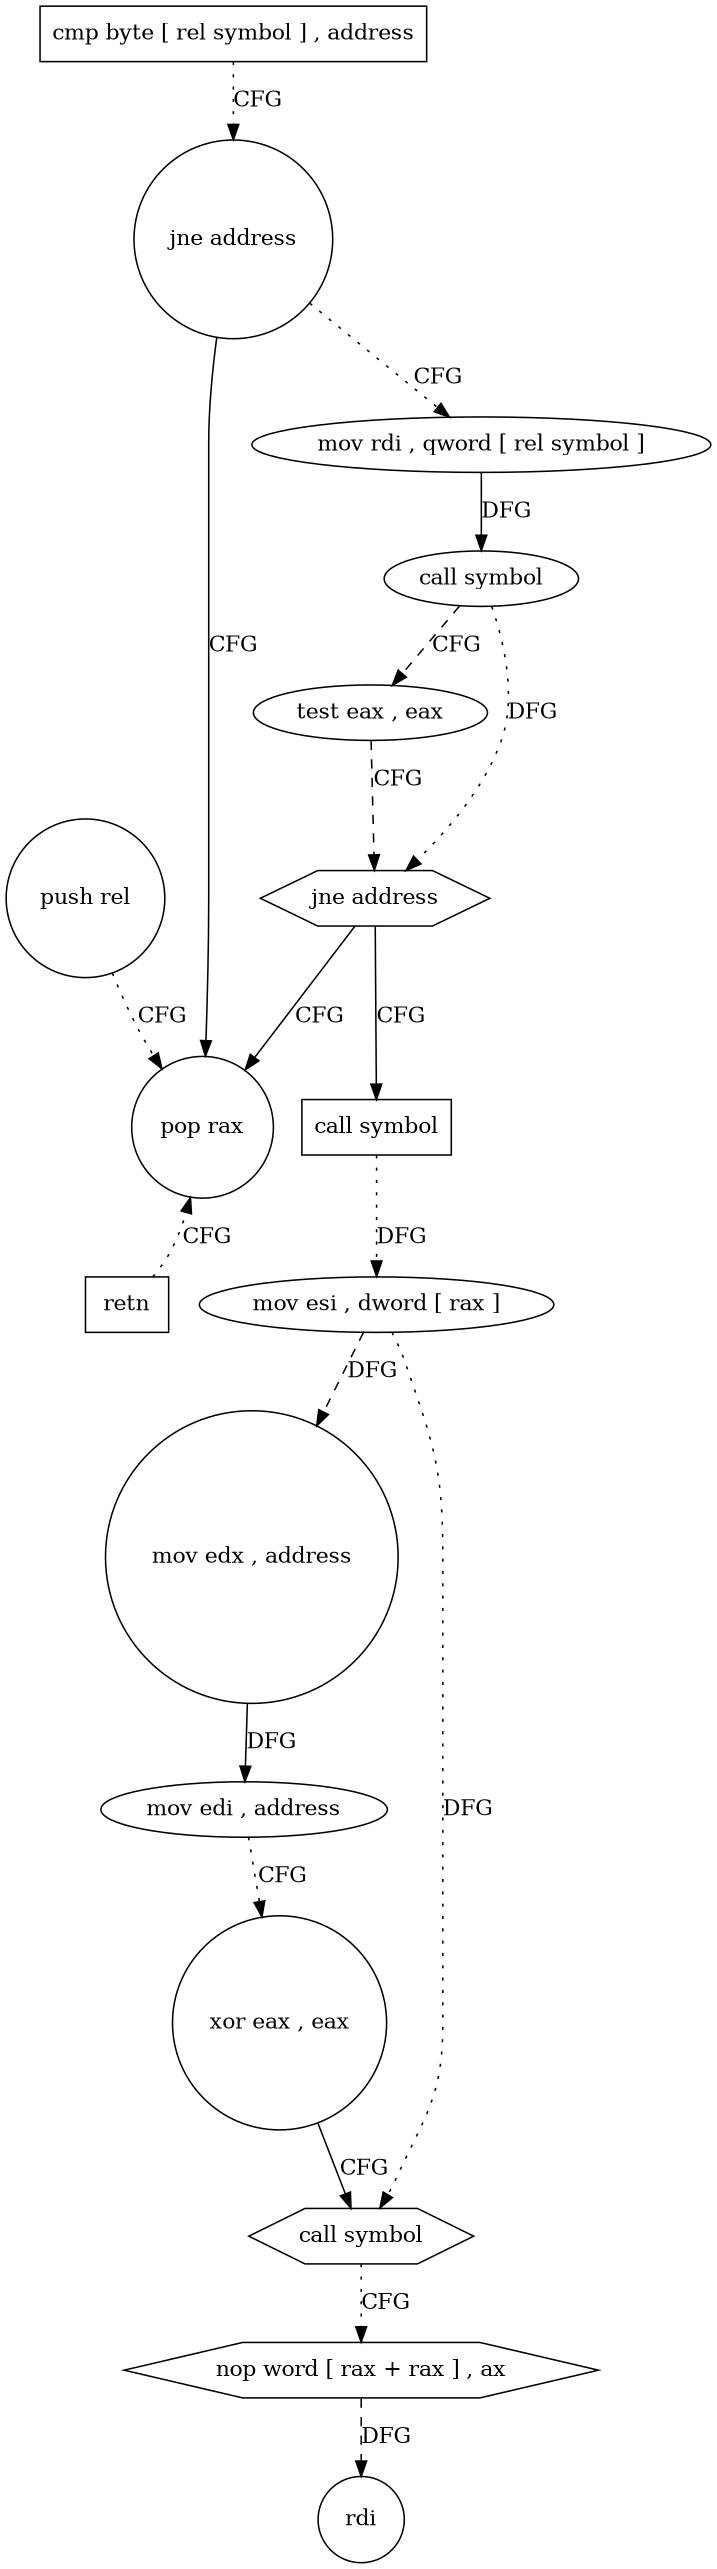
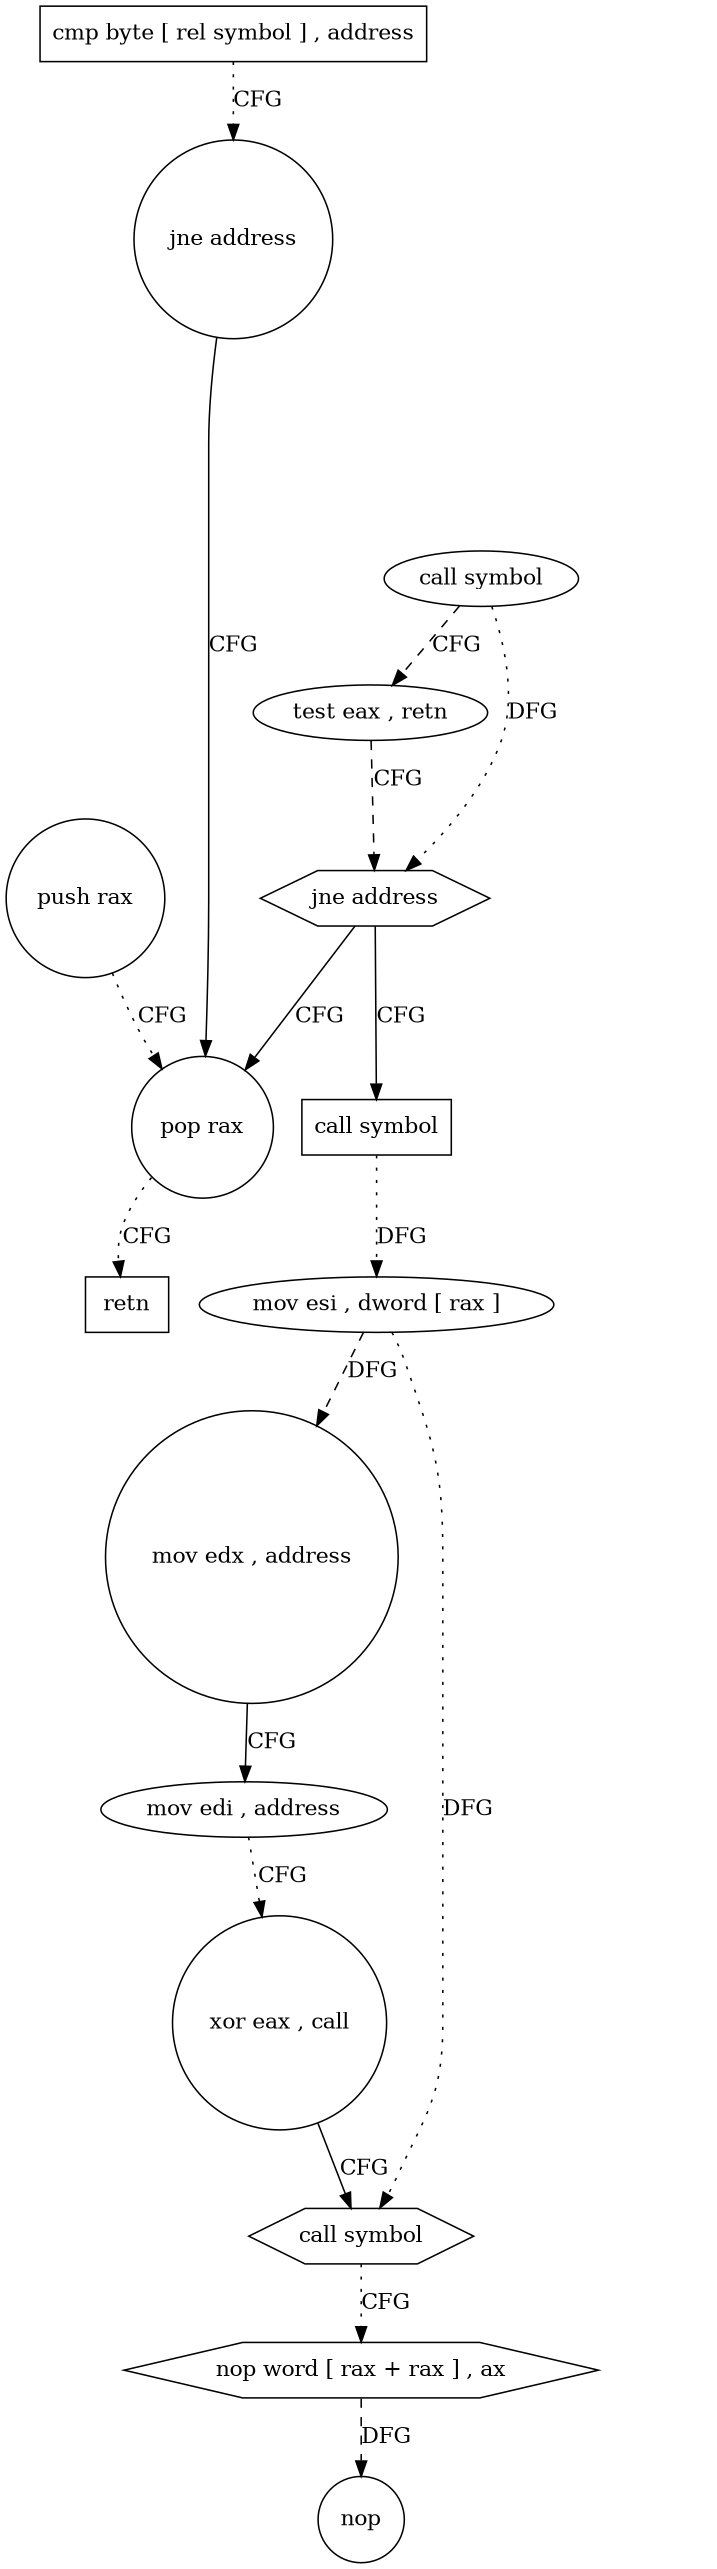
(481, 445) -> none
(370, 713) -> (370, 713)
(85, 898) -> (85, 898)
(173, 1247) -> (127, 1216)
(272, 1743) -> (272, 1743)
(280, 2023) -> (280, 2023)
(361, 2520) -> (361, 2520)
